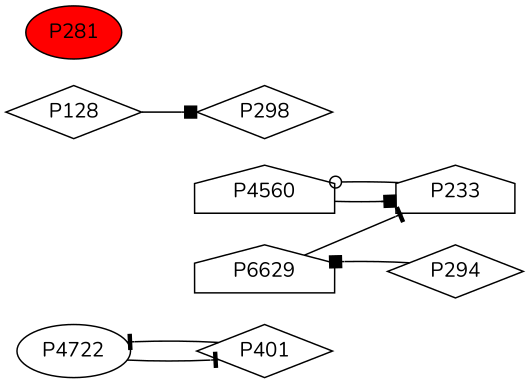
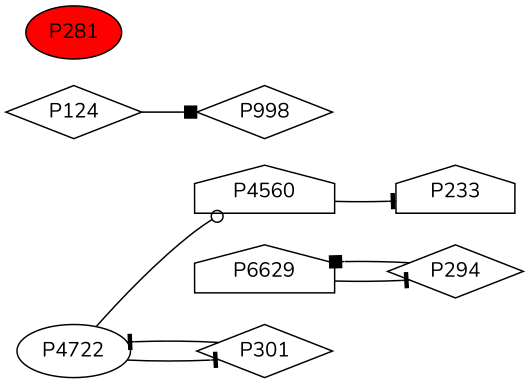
(74, 112) -> (74, 112)
(265, 112) -> (265, 112)
(370, 182) -> (151, 269)
(361, 202) -> (361, 202)
(350, 236) -> (368, 281)
(265, 351) -> (265, 351)
